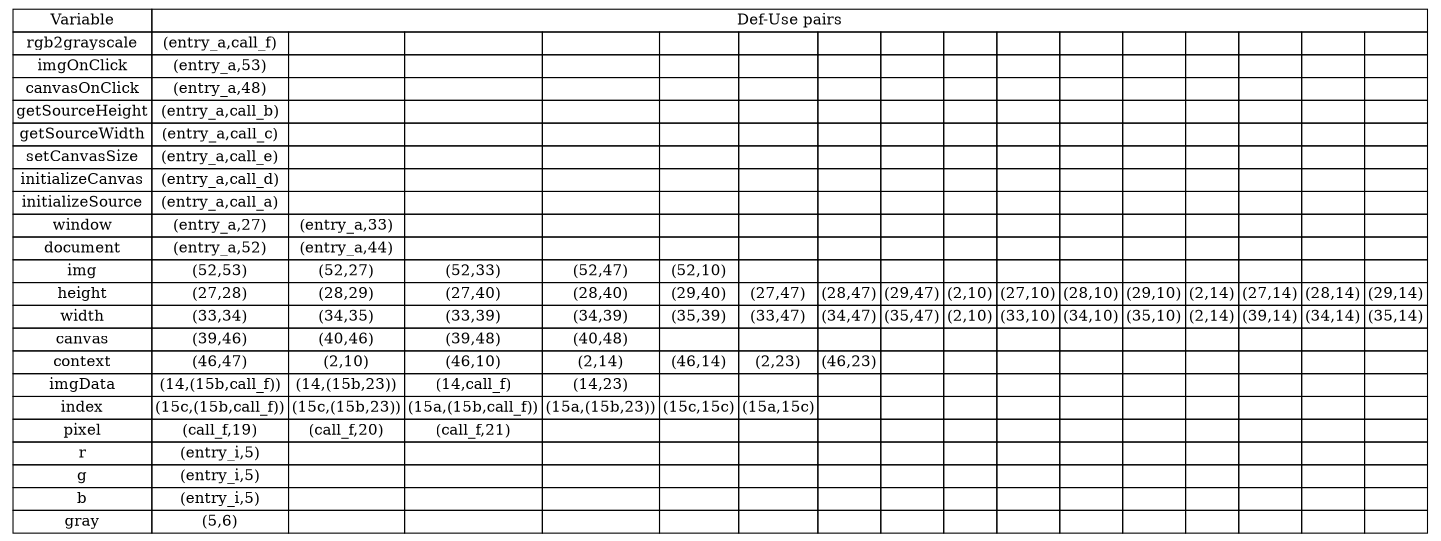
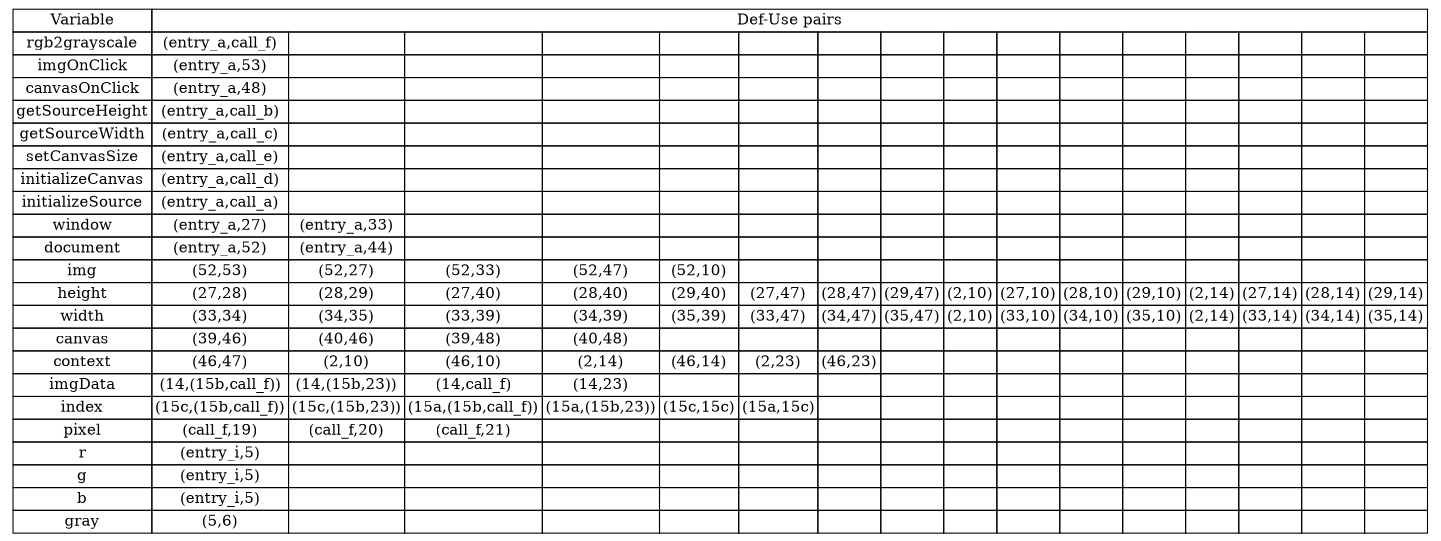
(1270, 316) -> (1270, 316)
